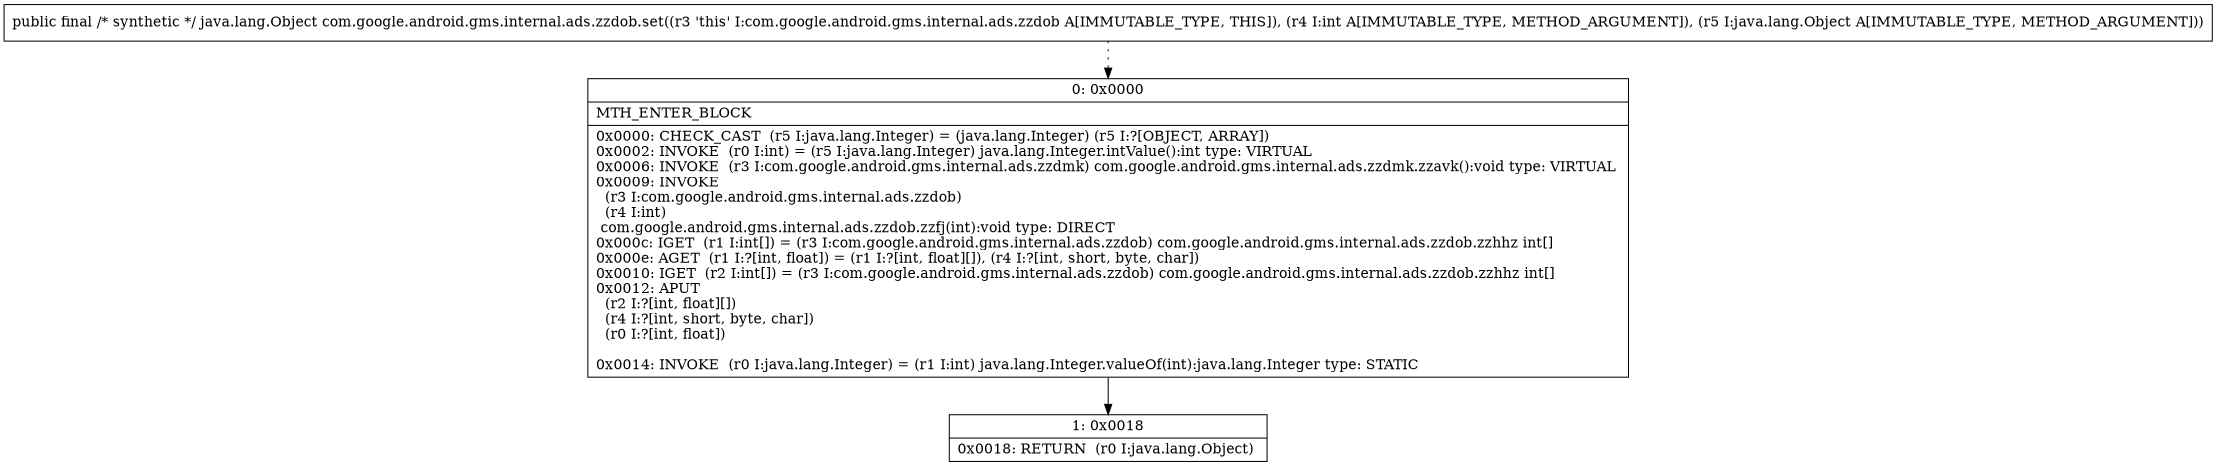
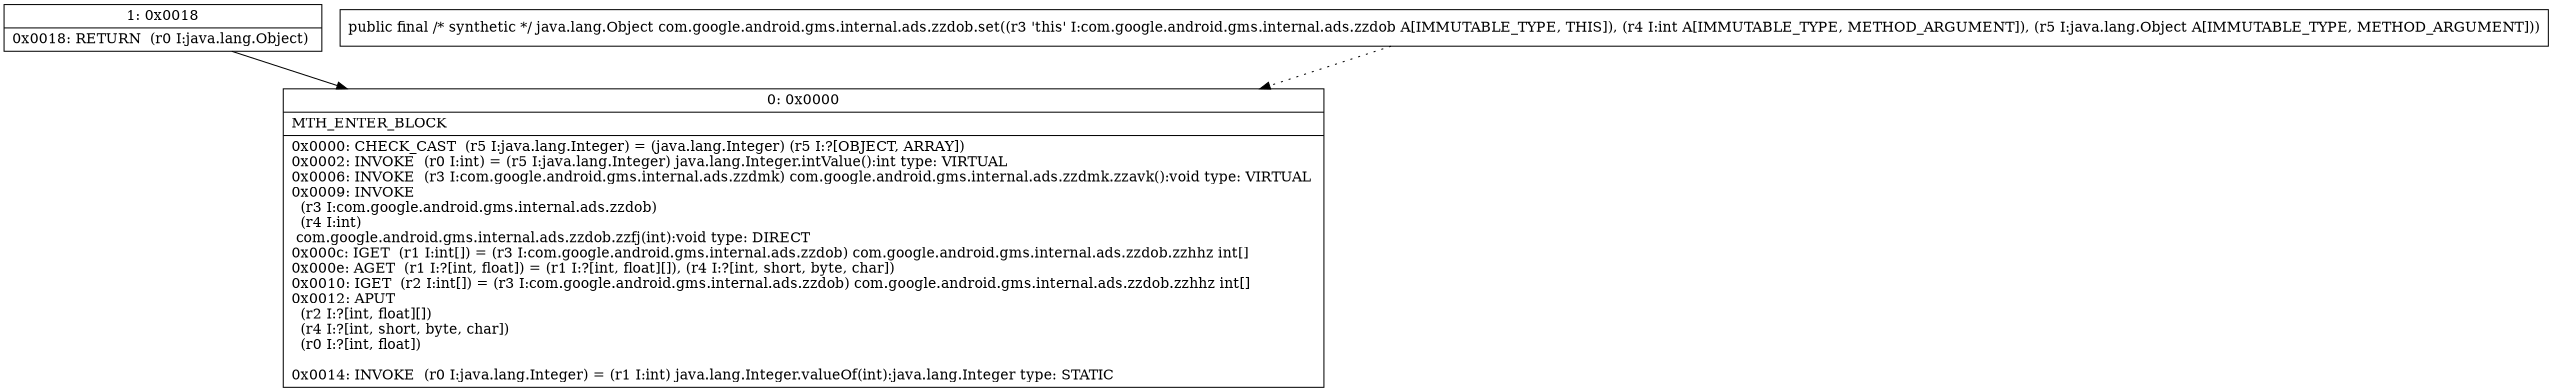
(1108, 391) -> (285, 68)
